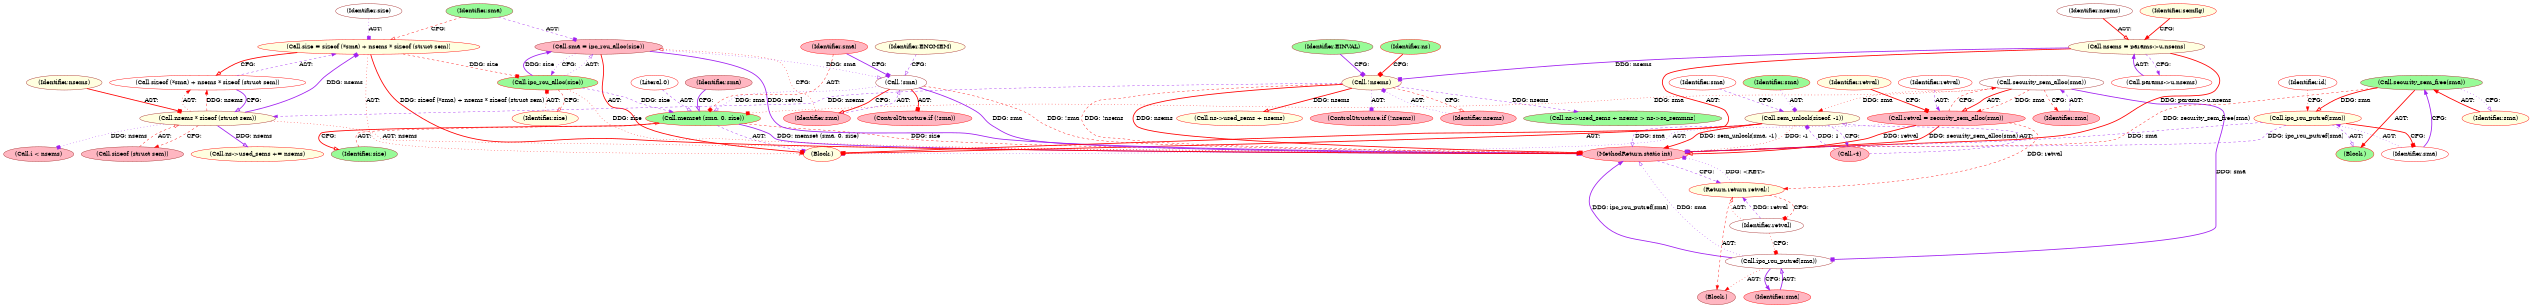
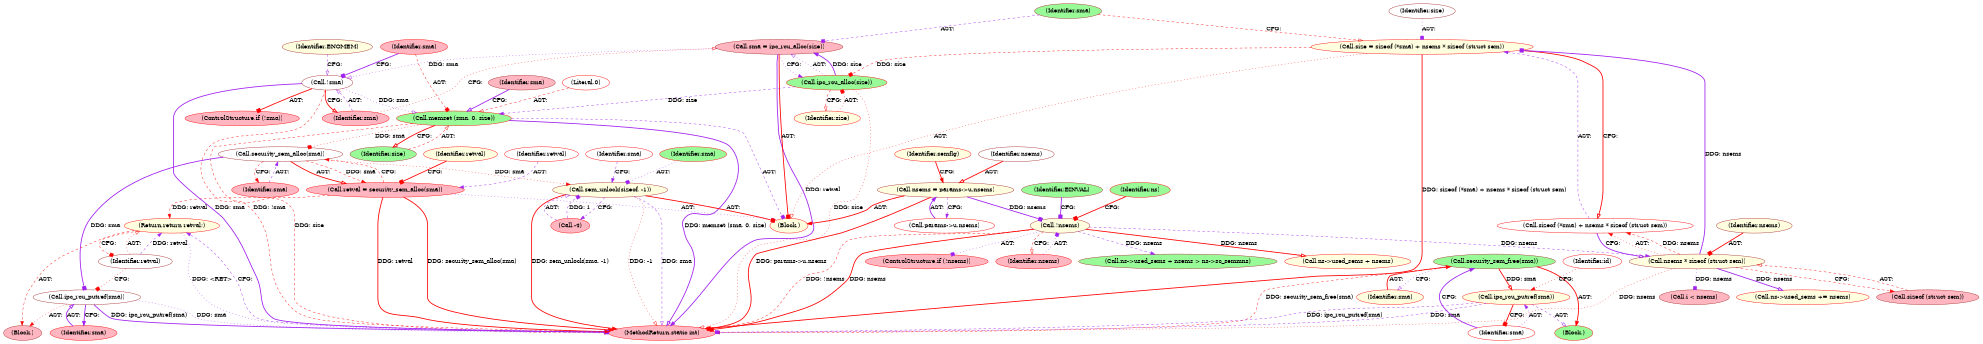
(675, 100) -> (526, 99)
(1375, 107) -> (367, 135)
(400, 136) -> (1637, 297)
